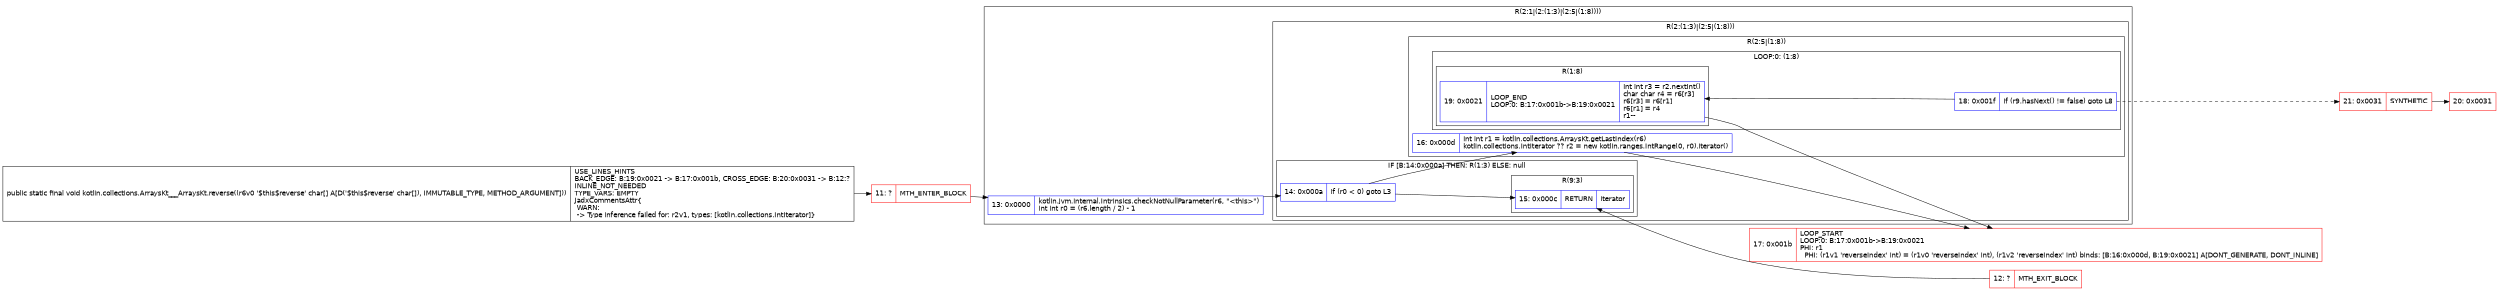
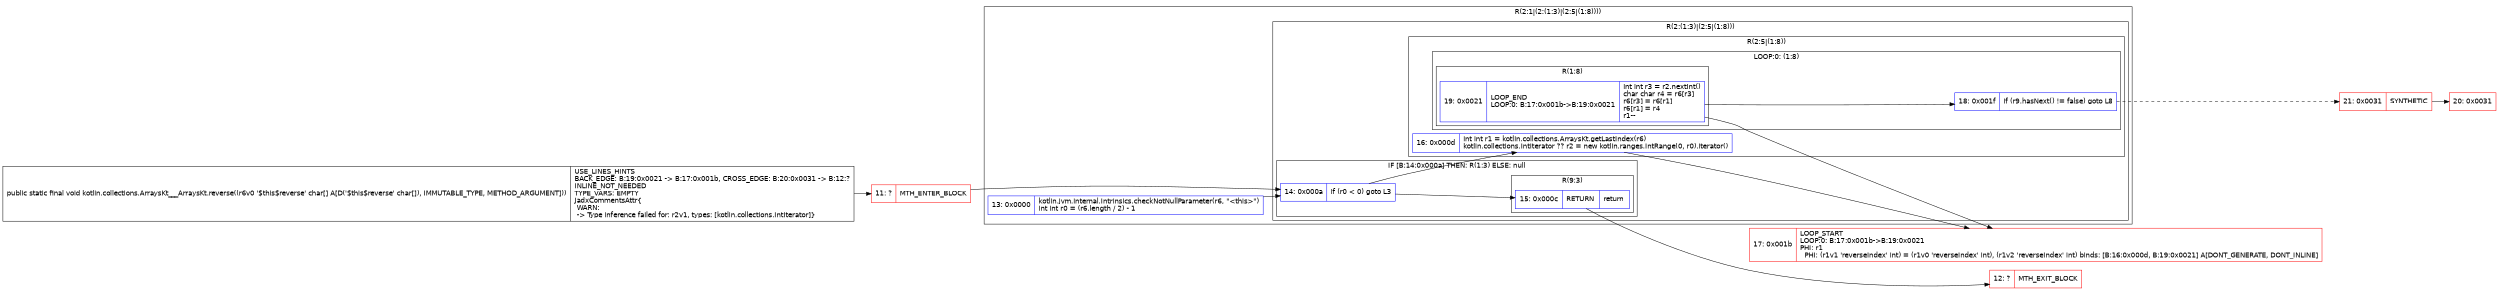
(1832, 98) -> (1827, 105)
(977, 197) -> (1123, 186)
(1613, 199) -> (1614, 199)
(1791, 269) -> (1780, 276)
